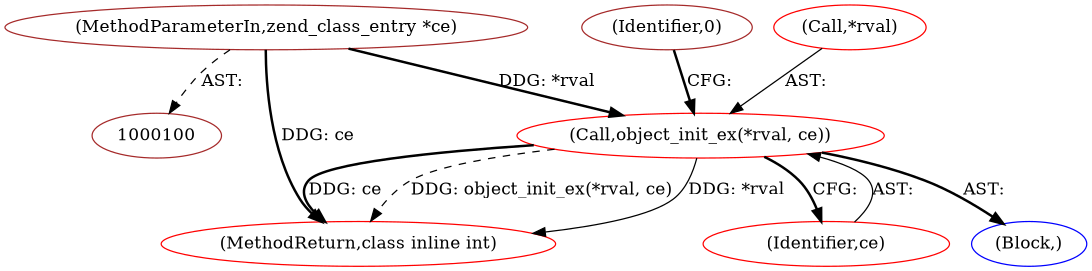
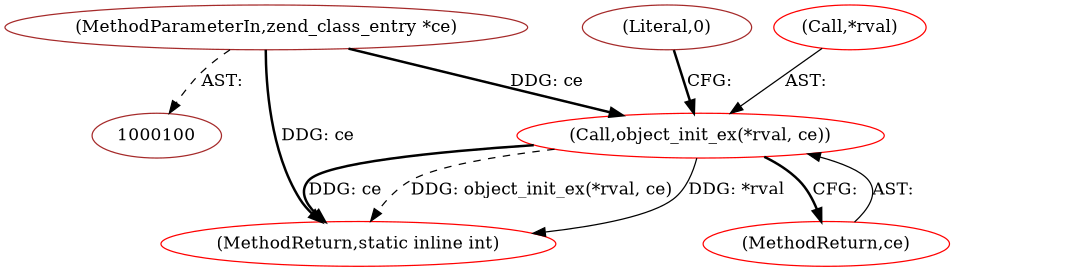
(667, 27) -> (667, 27)
(547, 82) -> (547, 82)
(358, 244) -> (358, 244)
(826, 244) -> (826, 244)
(1029, 244) -> none
